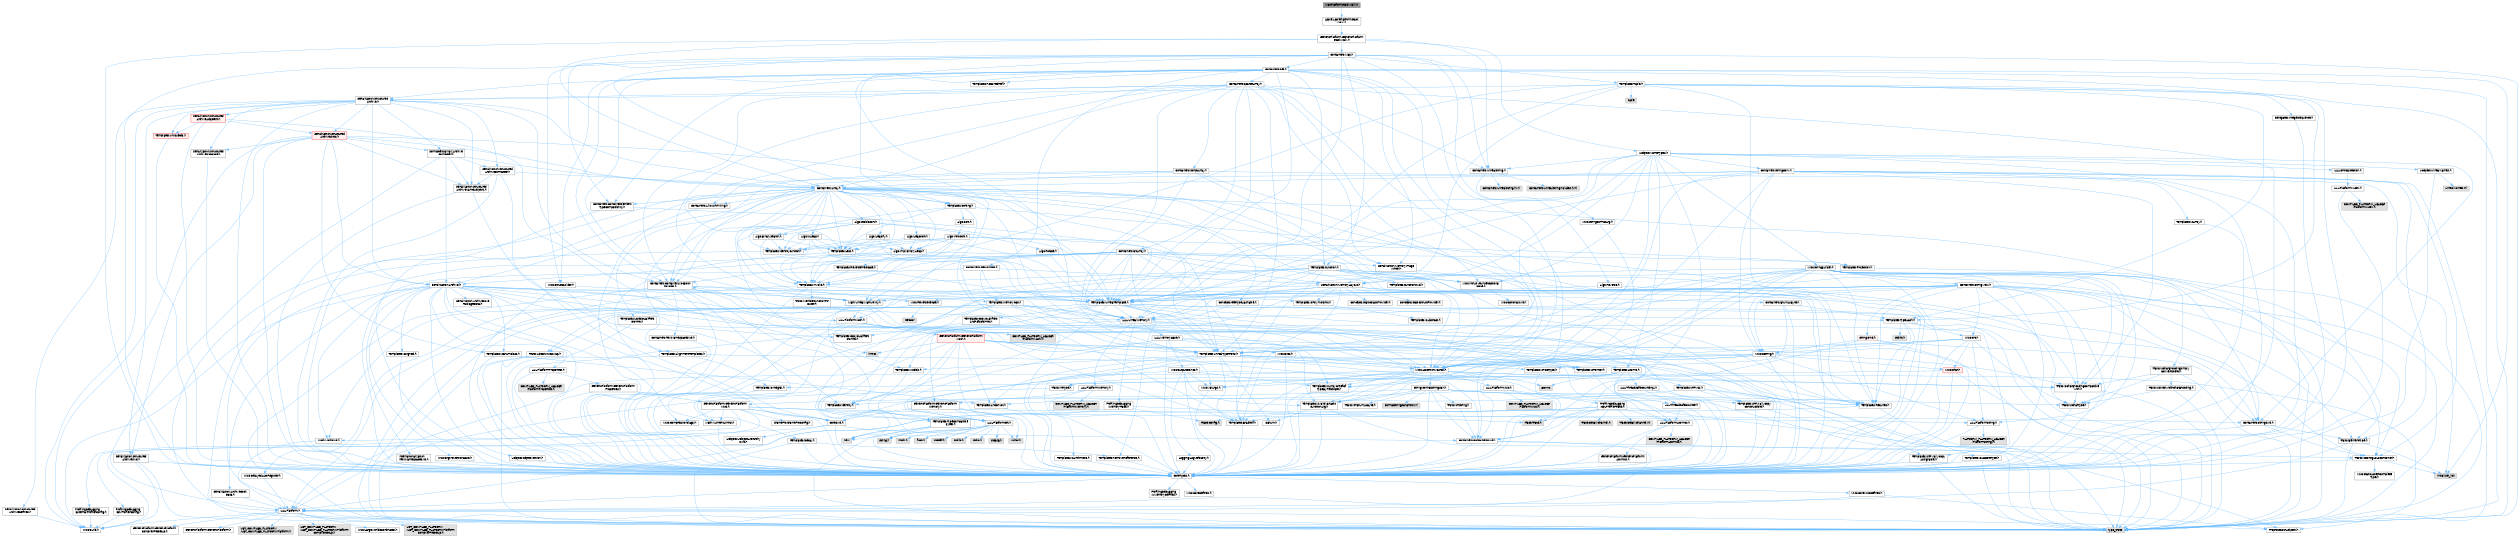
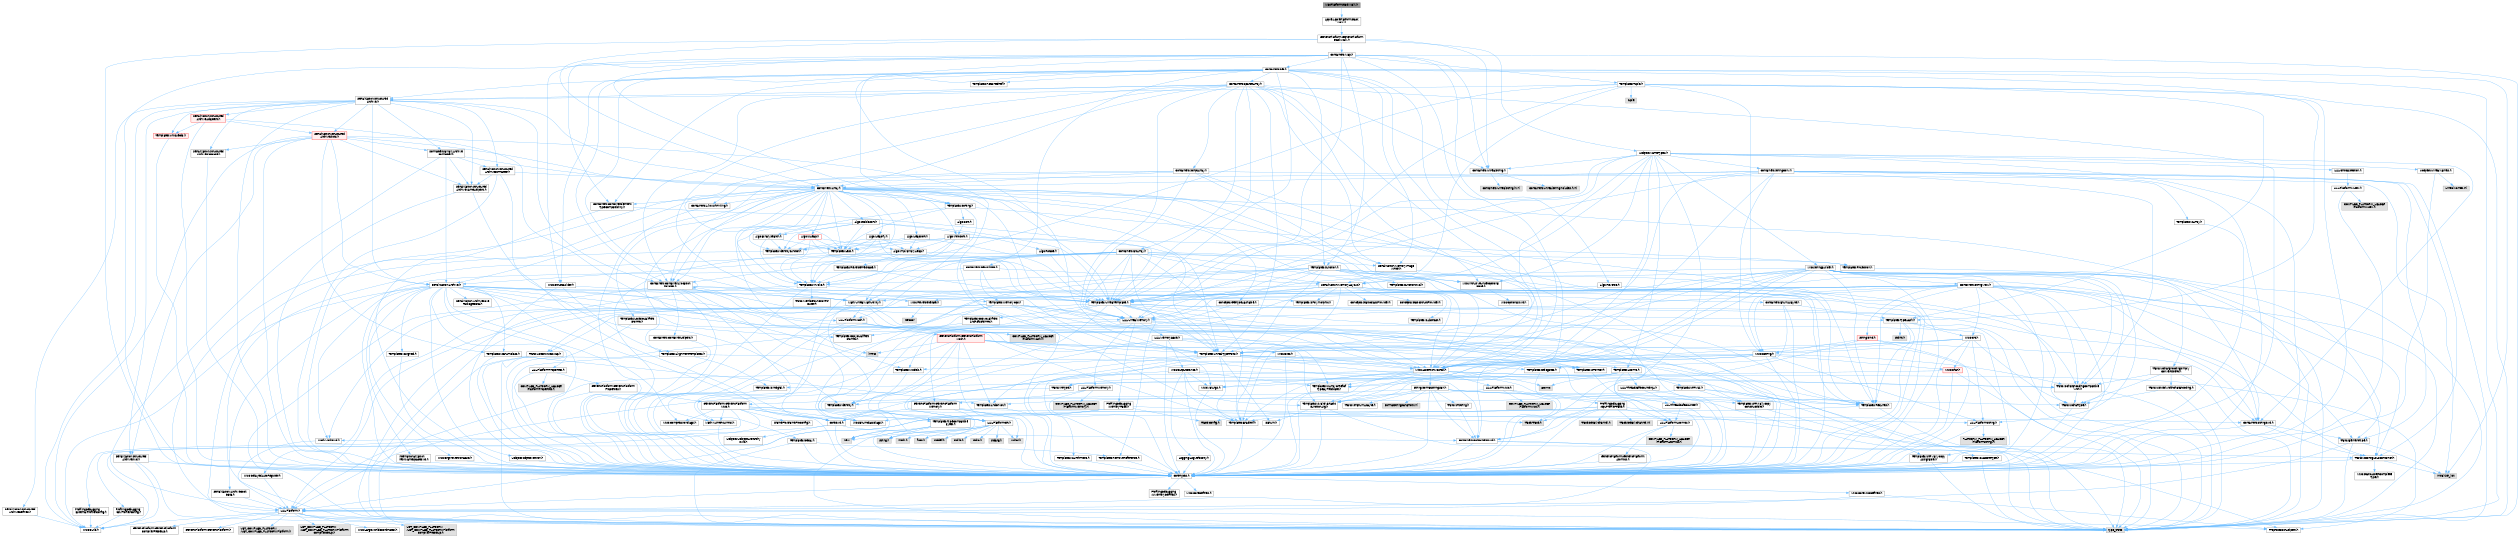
(2294, 118) -> none
(906, 201) -> (933, 204)
(1597, 222) -> none
(810, 237) -> (810, 237)
(1389, 314) -> (1442, 296)
(673, 338) -> (673, 338)
(1867, 338) -> (1867, 338)
(1542, 370) -> (1542, 370)
none -> (868, 423)
